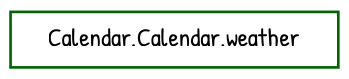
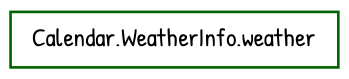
(174, 40) -> (174, 40)
